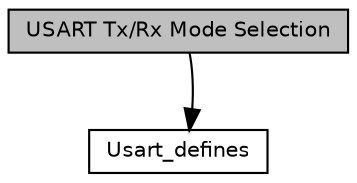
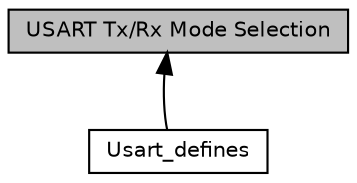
(193, 81) -> (164, 102)
